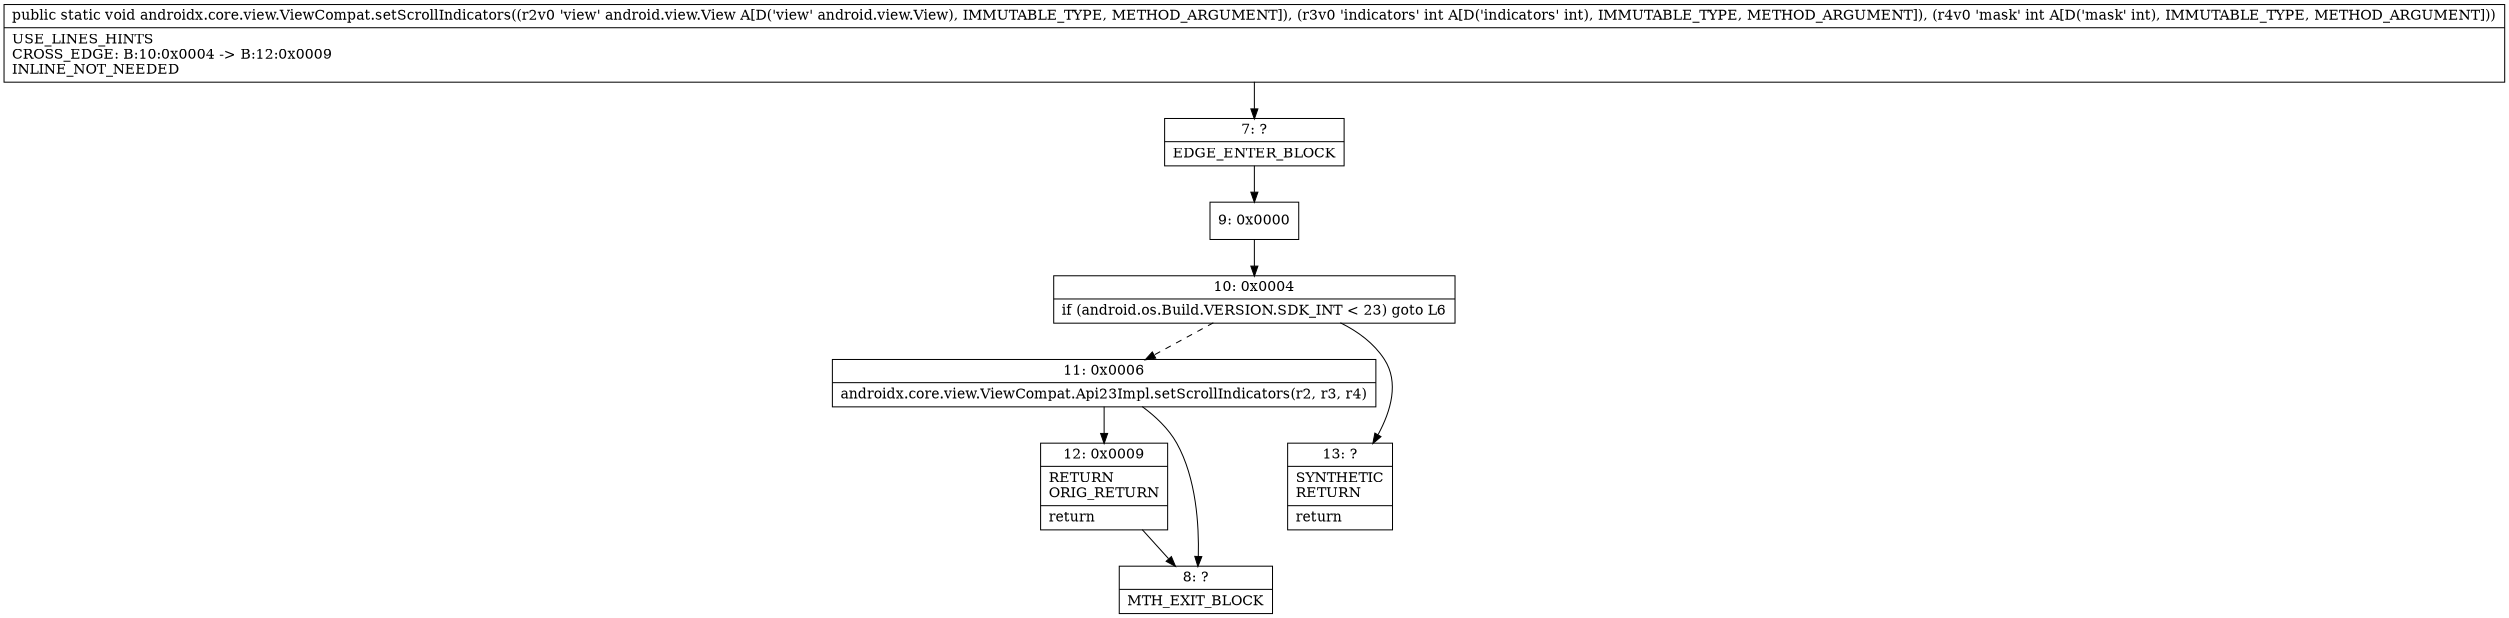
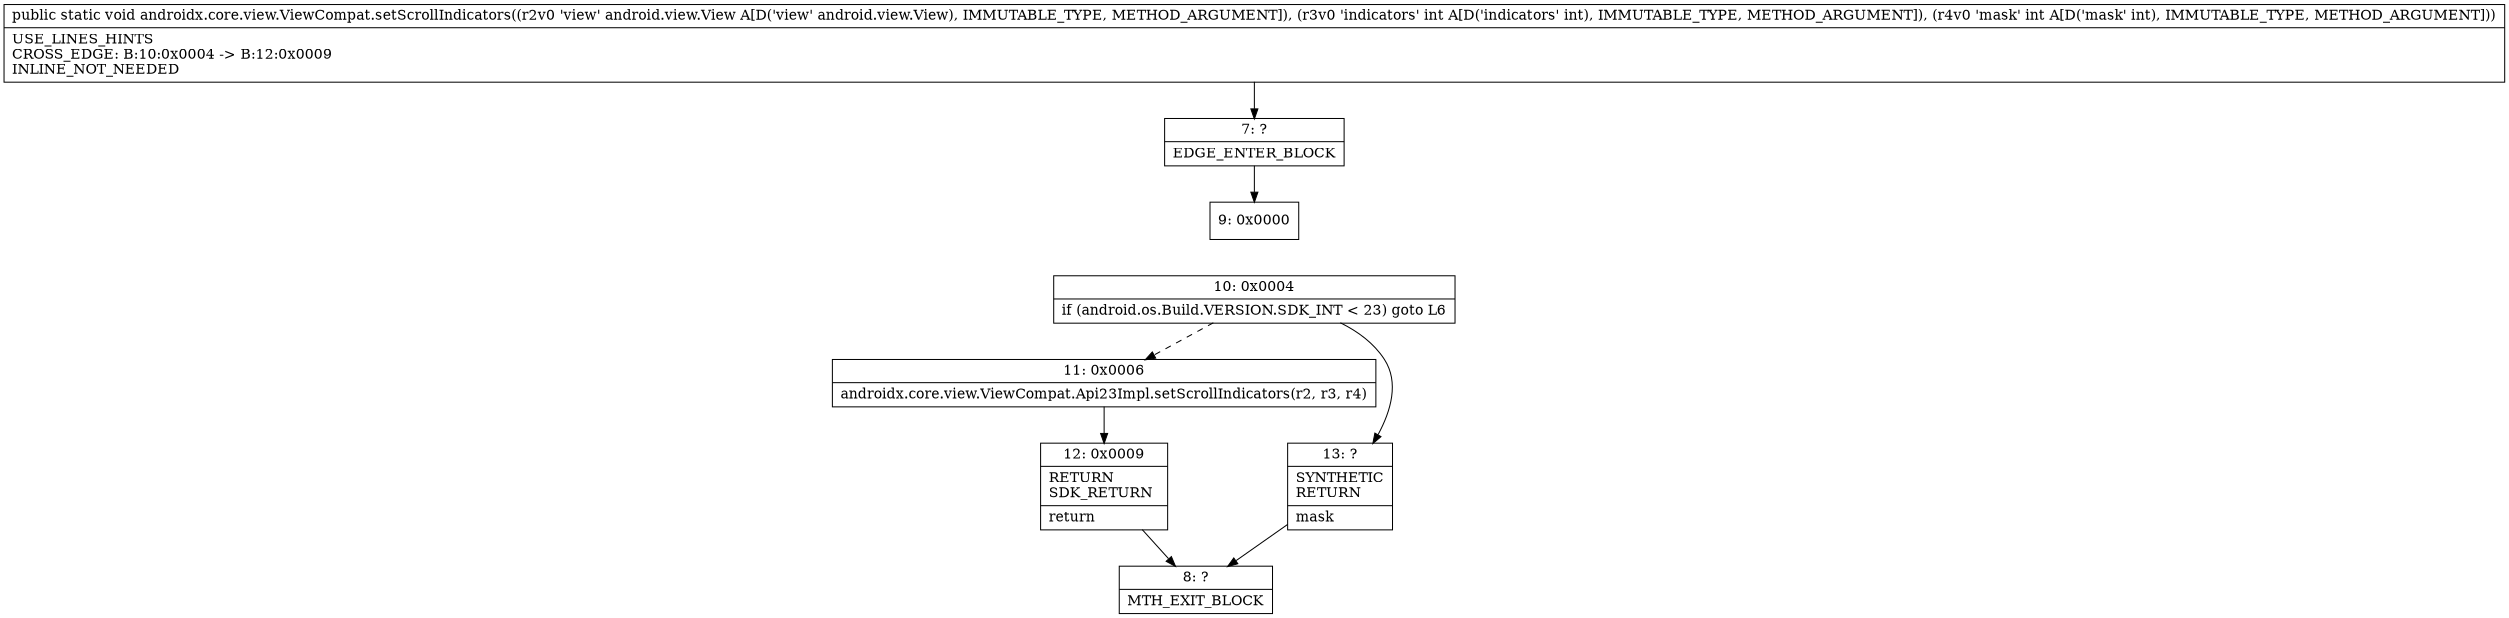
(1254, 253) -> none
(1189, 474) -> (1262, 542)
(1104, 493) -> (1101, 493)
(1319, 517) -> (1315, 517)
